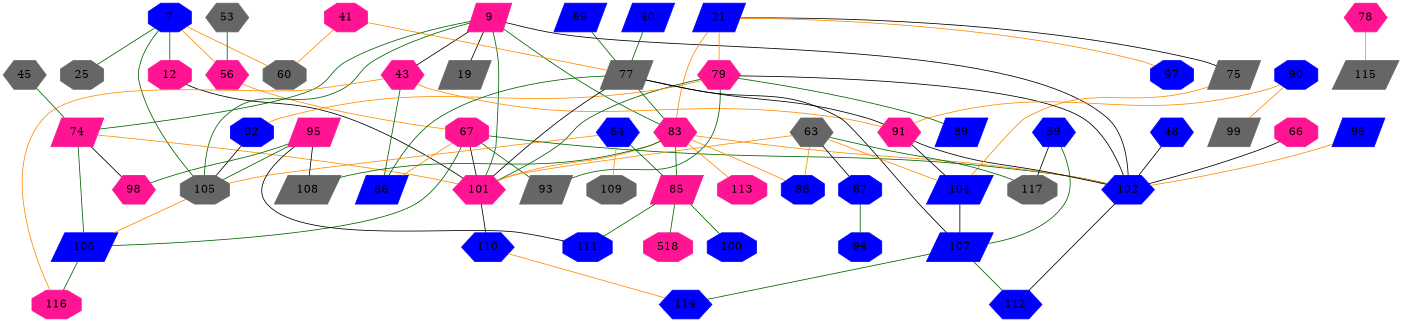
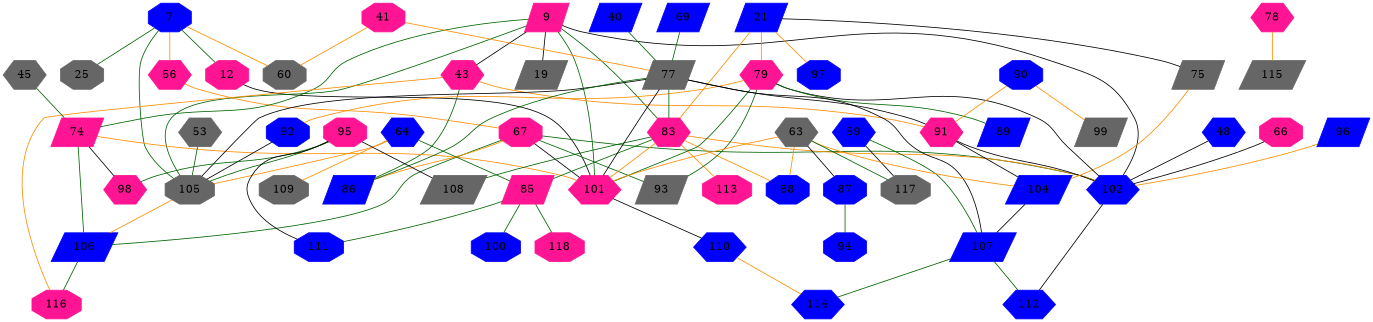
(227, 41) -> (195, 161)
none -> (329, 102)
(314, 132) -> (345, 132)
(668, 247) -> (560, 247)
